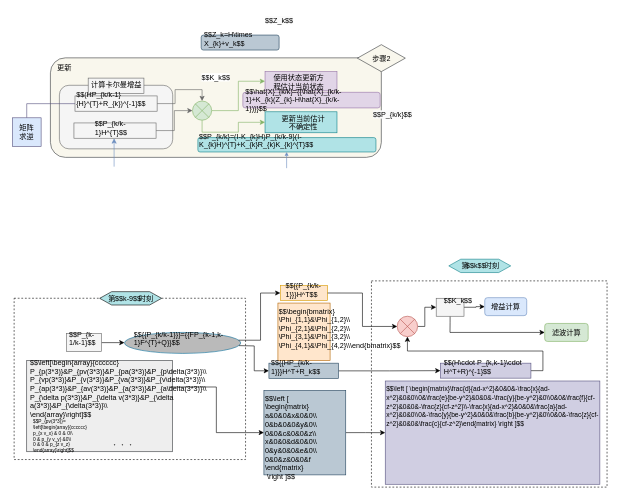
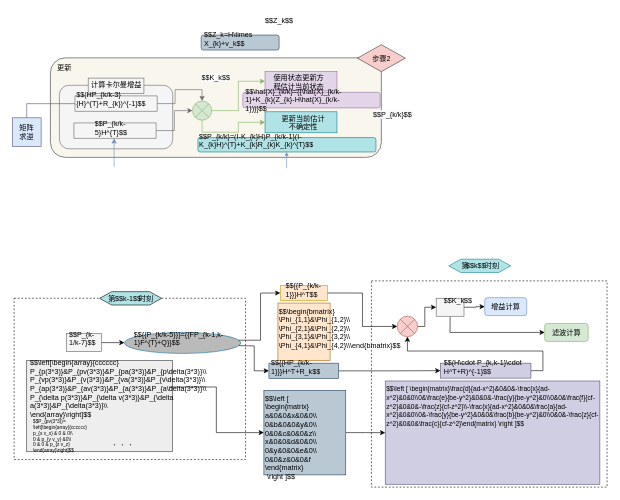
(382, 58) -> (382, 58)
(116, 100) -> (116, 100)
(116, 129) -> (116, 129)
(287, 142) -> (287, 142)
(128, 299) -> (128, 299)
(85, 340) -> (85, 340)
(184, 340) -> (184, 340)
